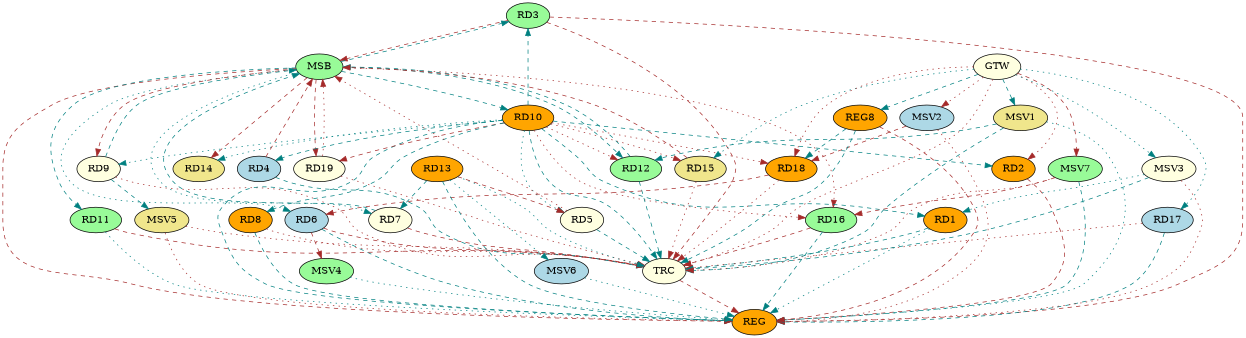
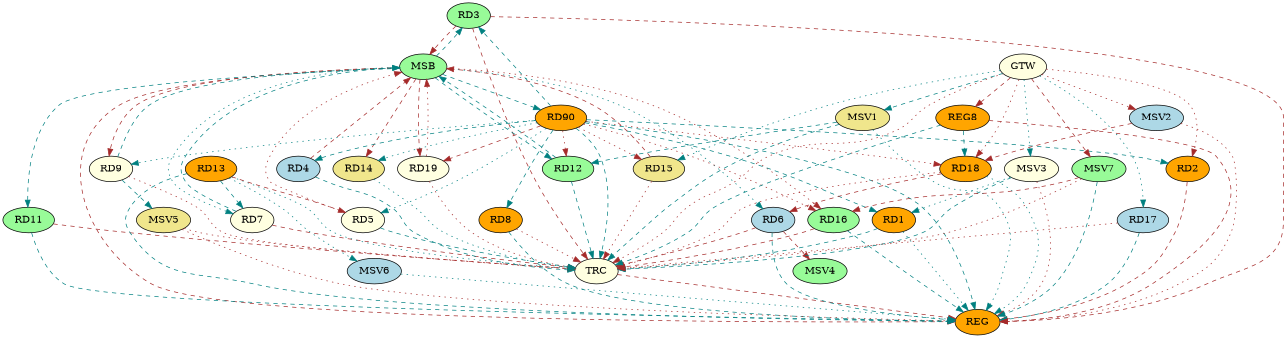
(933, 91) -> (996, 90)
(528, 118) -> (561, 118)
none -> (463, 241)
(490, 298) -> (1038, 238)
(405, 307) -> (451, 310)
